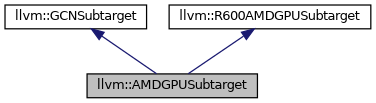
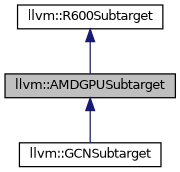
(270, 17) -> (90, 17)
(129, 55) -> (90, 127)
